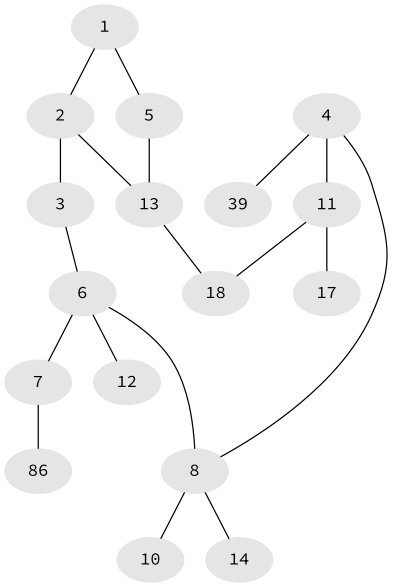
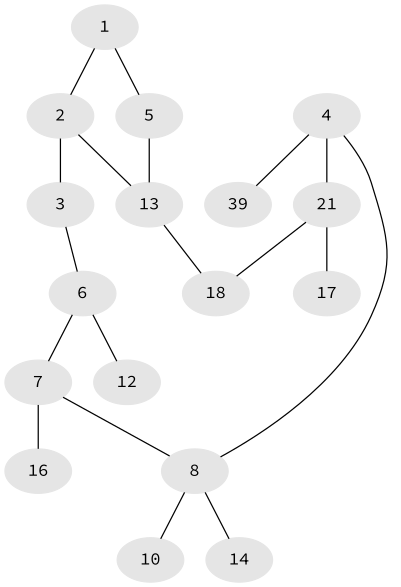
(327, 205) -> (327, 205)
(174, 365) -> (116, 427)
(38, 471) -> (38, 471)
